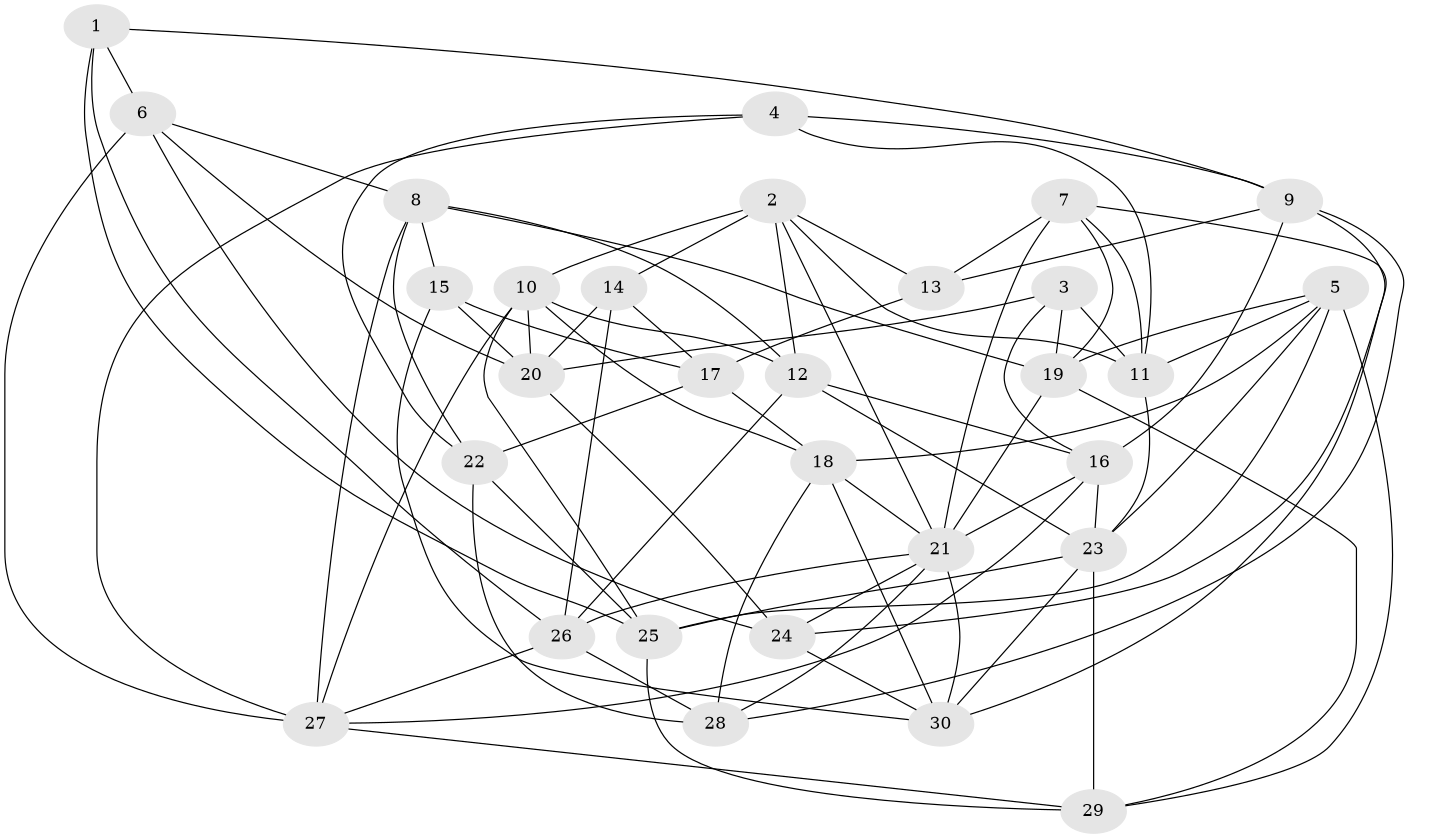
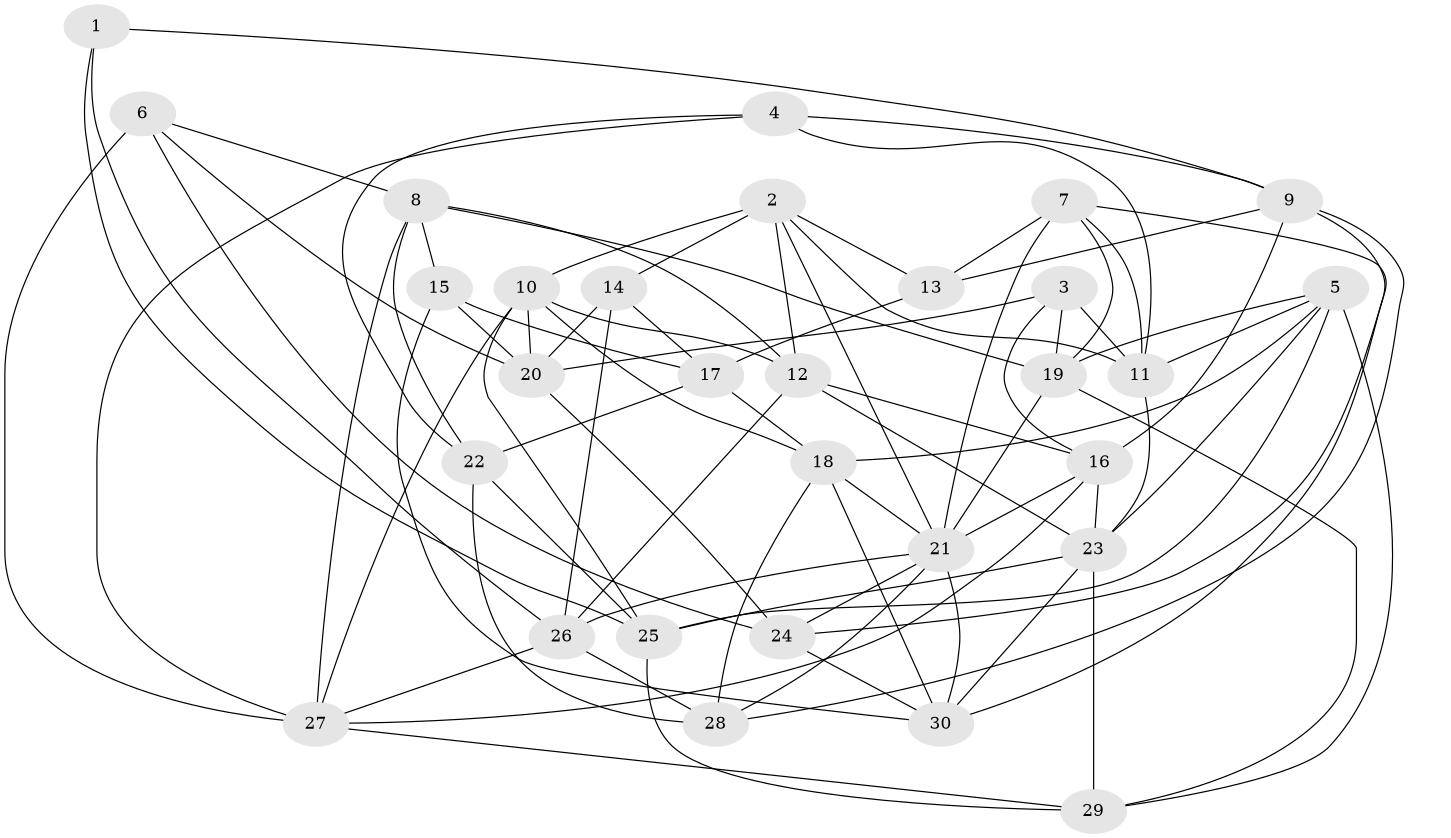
(120, 70) -> none
